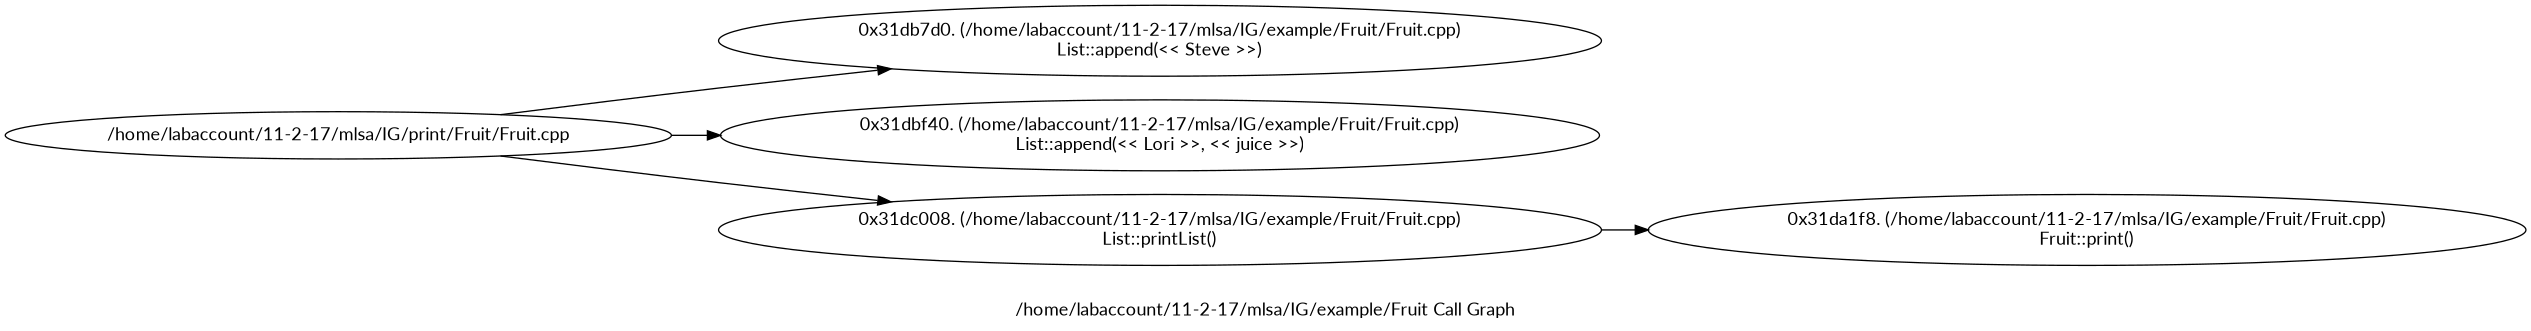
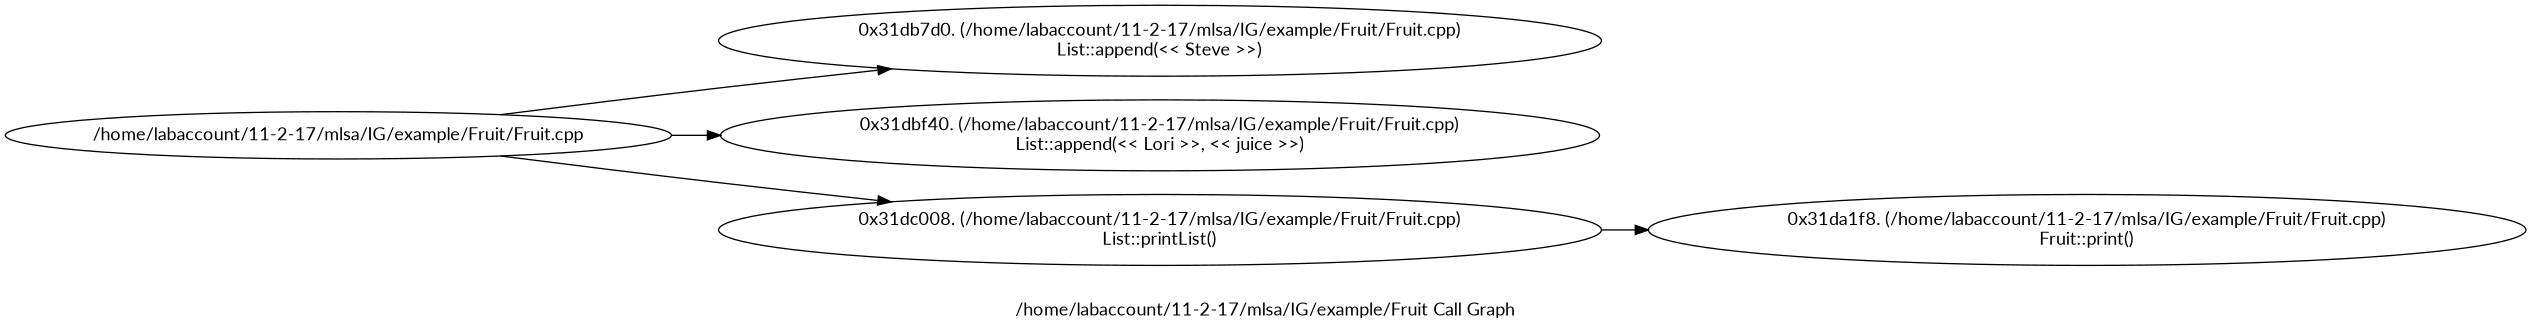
(338, 135) -> (338, 135)
